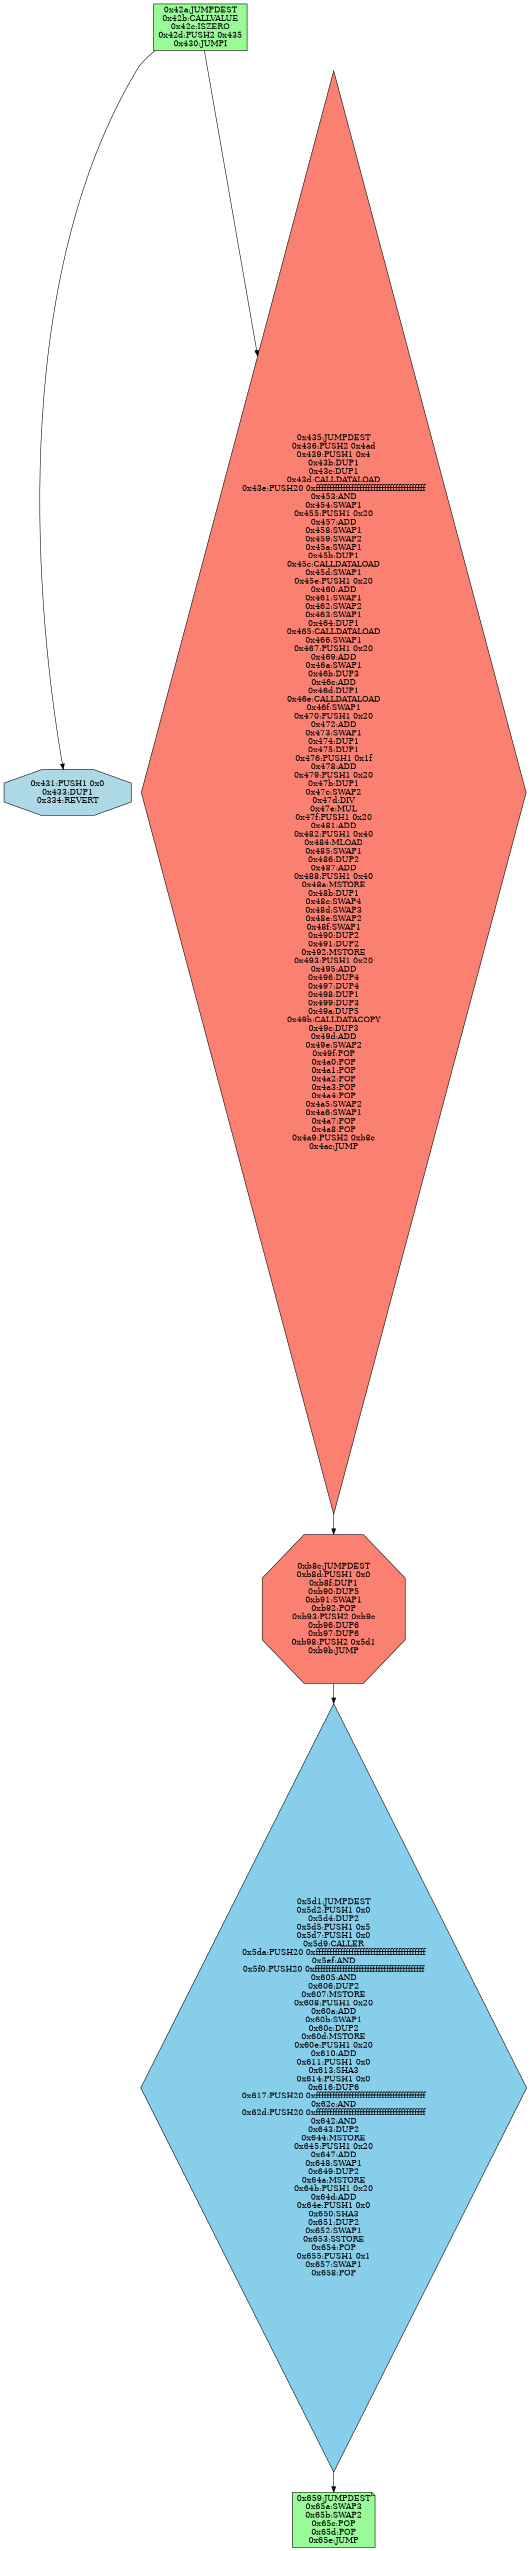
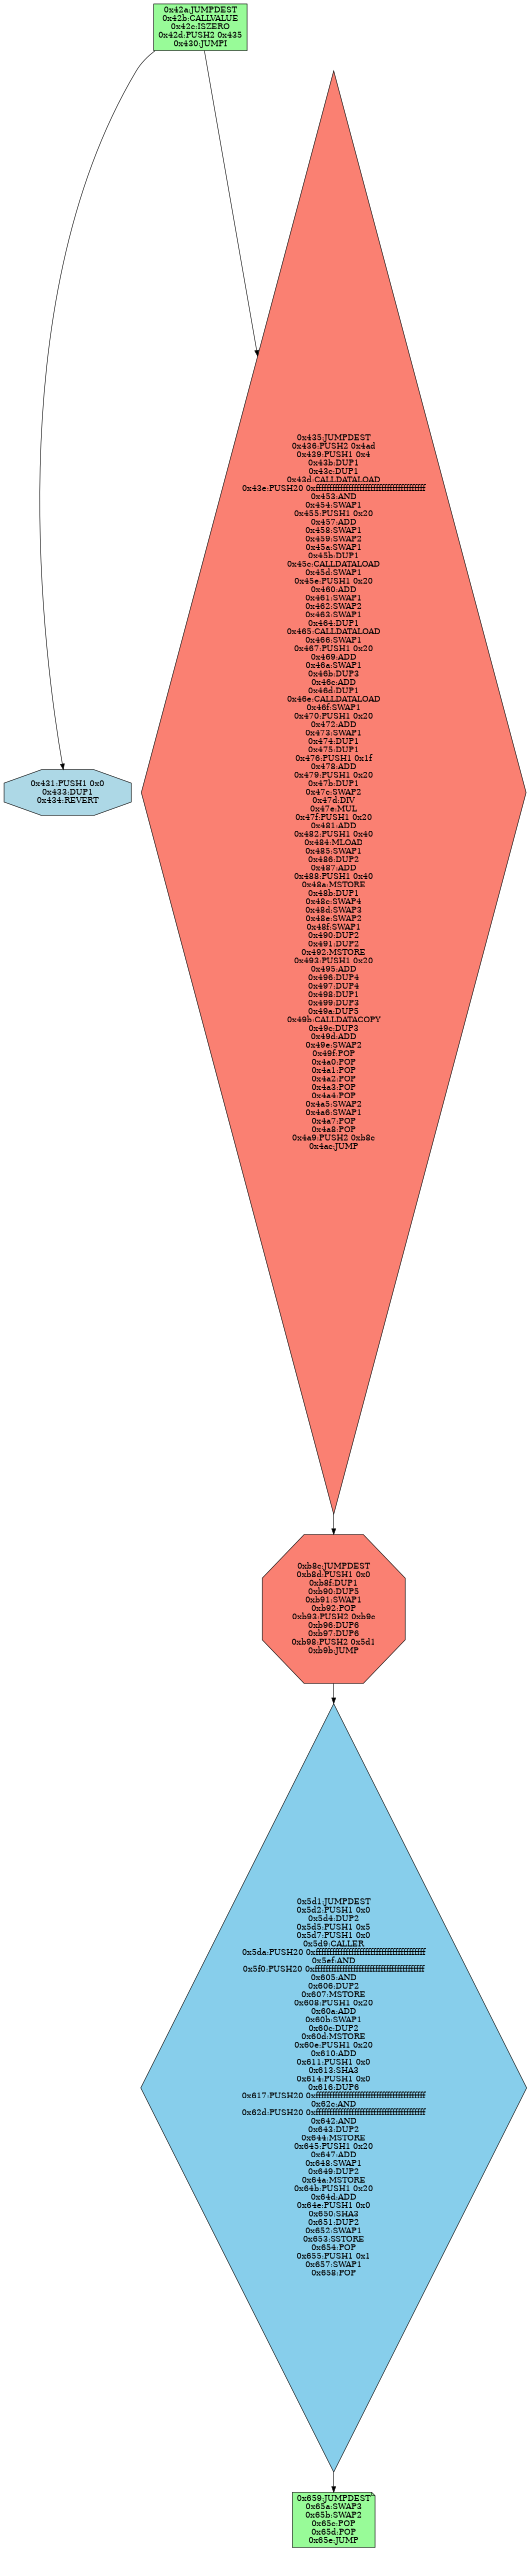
(68, 793) -> (68, 793)
